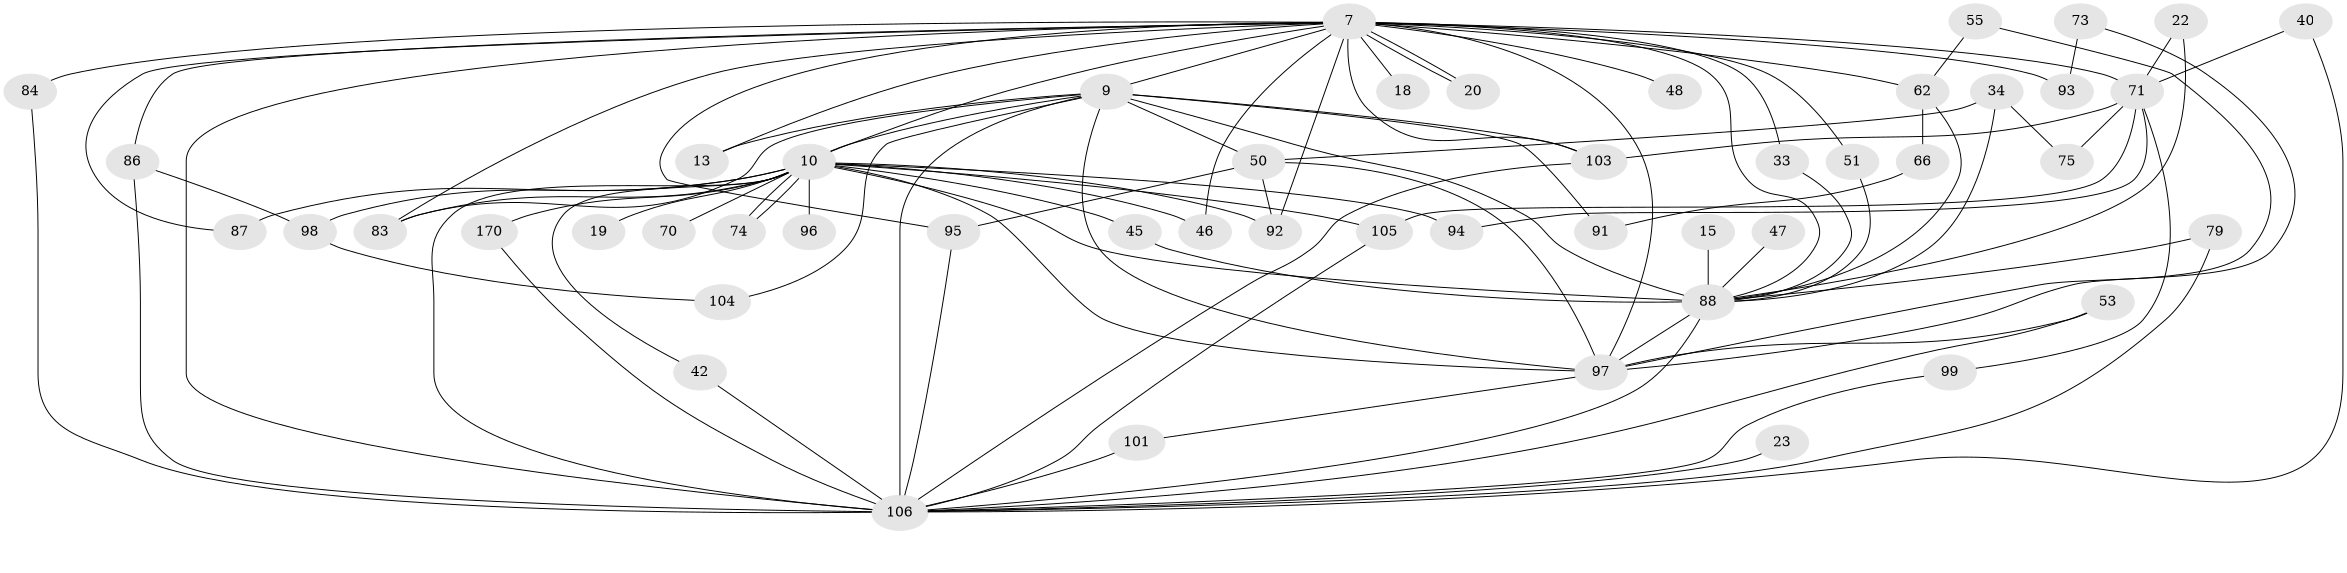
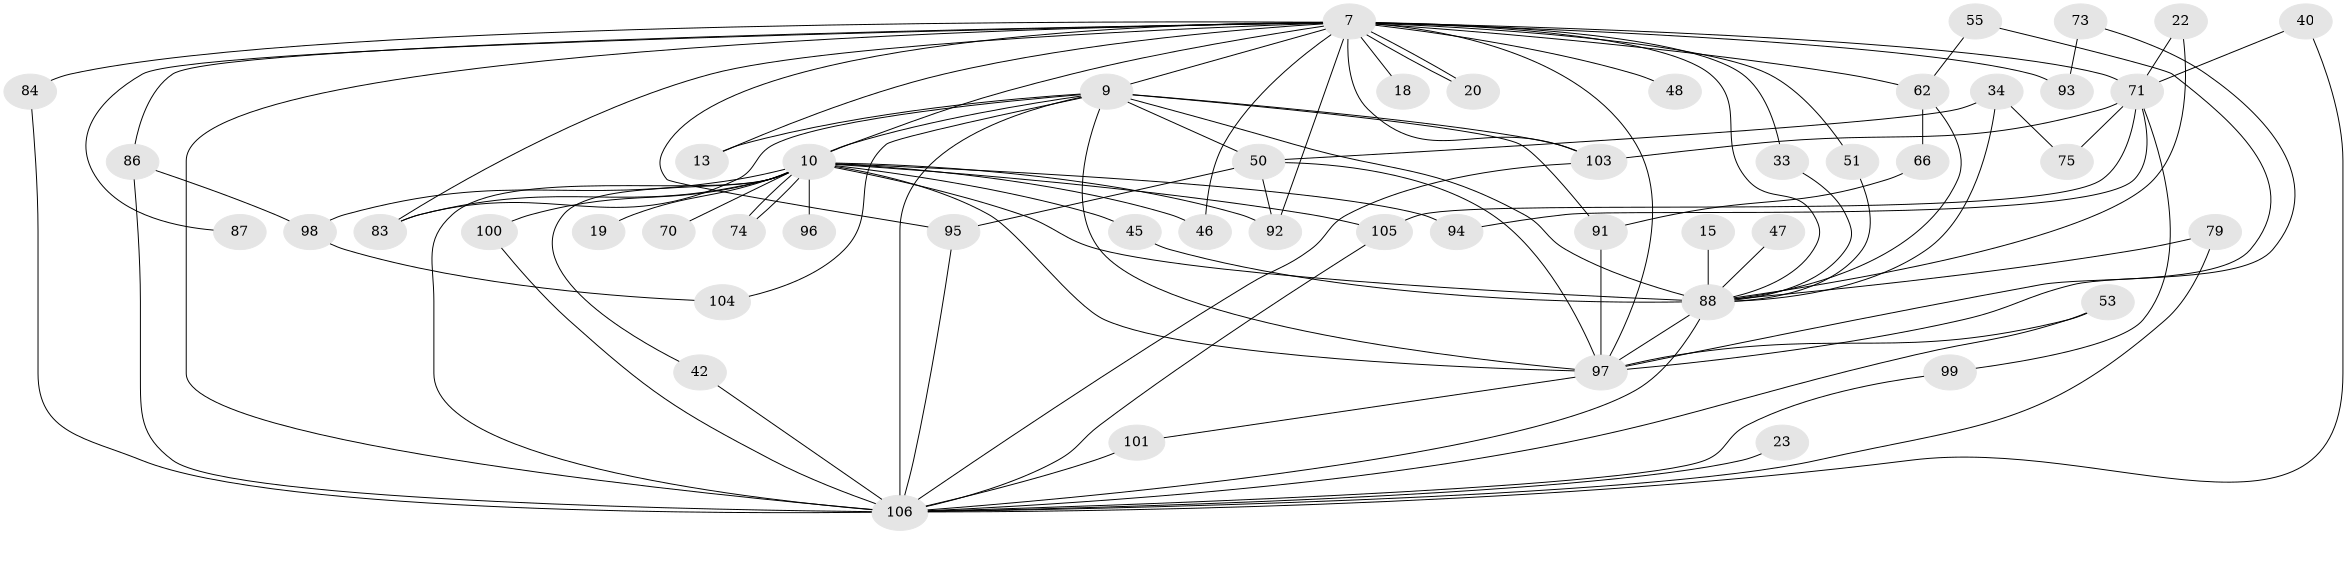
(429, 190) -> none
(489, 232) -> (489, 232)
none -> (1601, 310)
